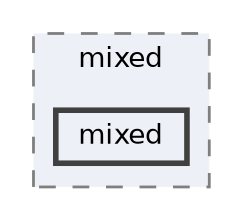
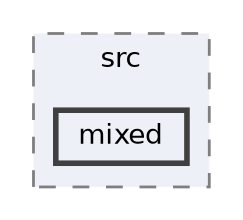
(121, 60) -> (121, 60)
